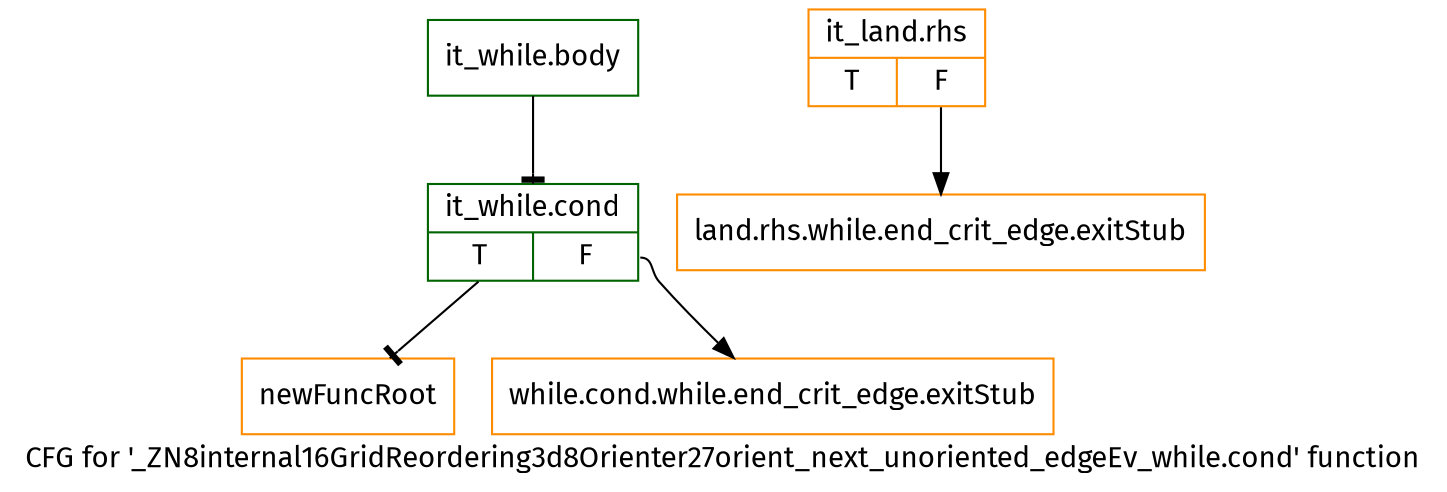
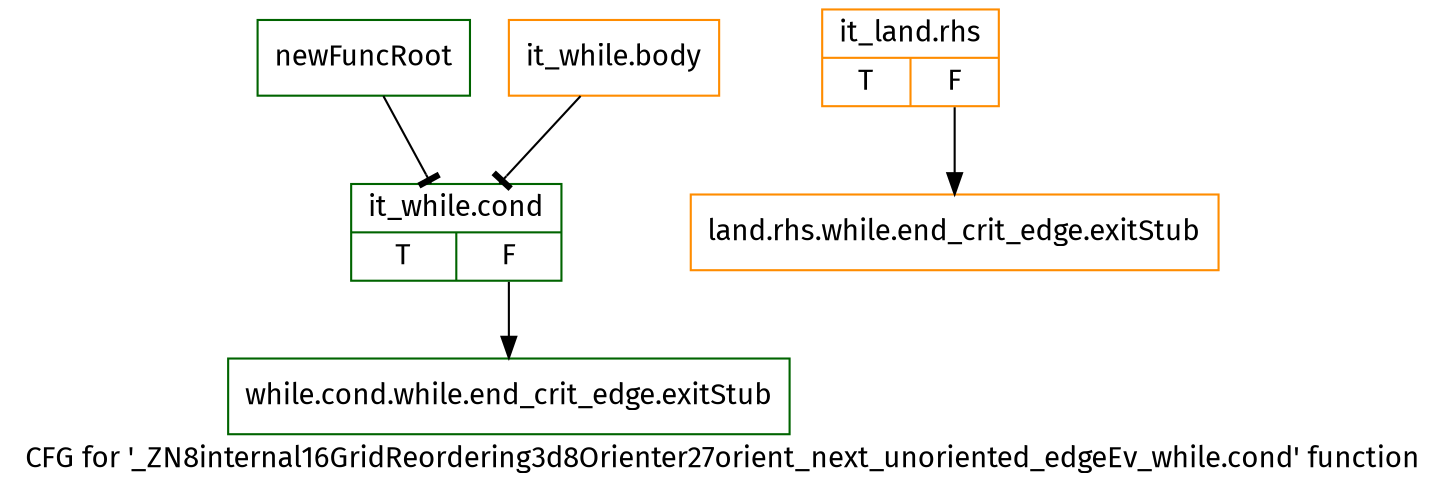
(533, 58) -> (614, 58)
(438, 316) -> (405, 135)
(348, 396) -> (364, 58)
(773, 396) -> (509, 396)
